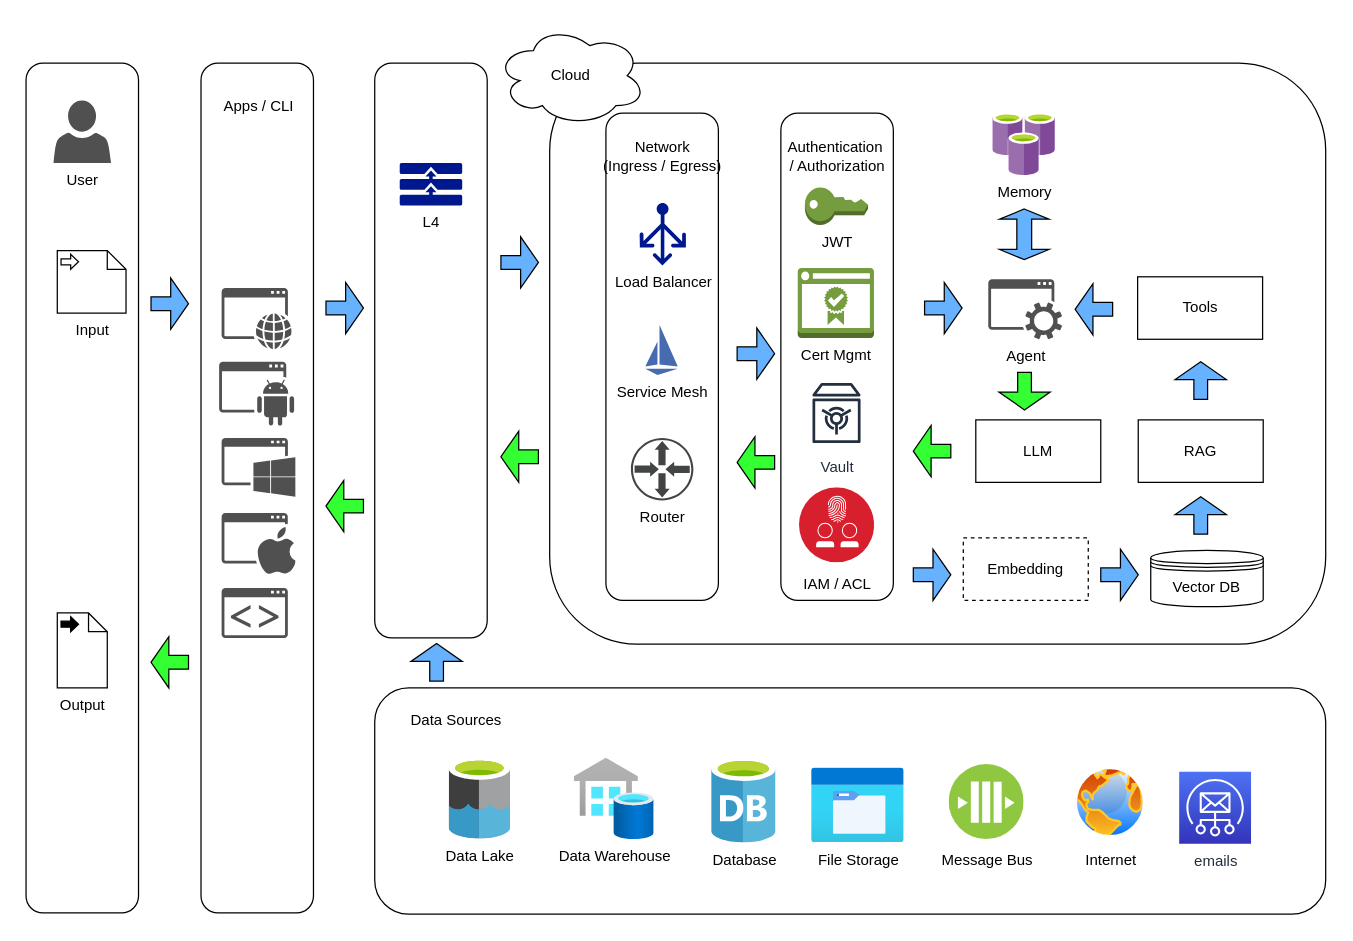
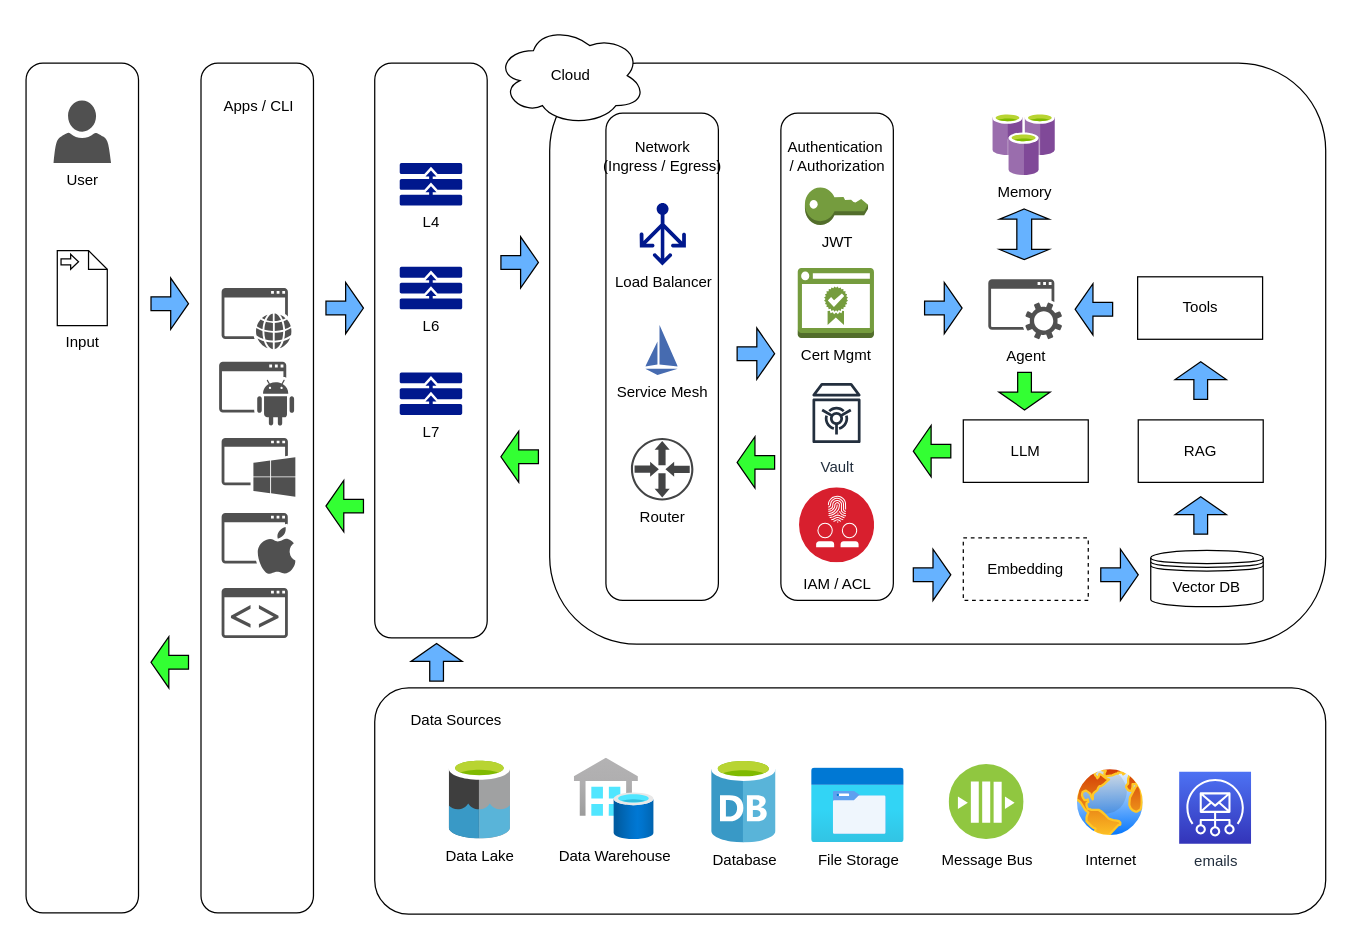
(91, 282) -> (82, 288)
none -> (431, 288)
none -> (431, 394)
(1038, 451) -> (1026, 451)
(82, 651) -> none
